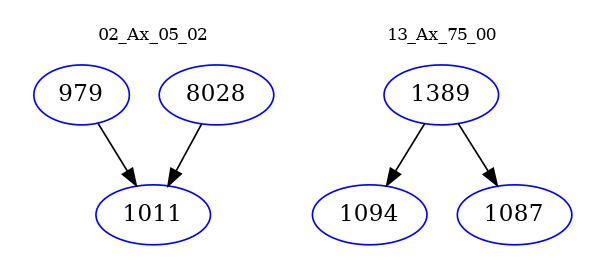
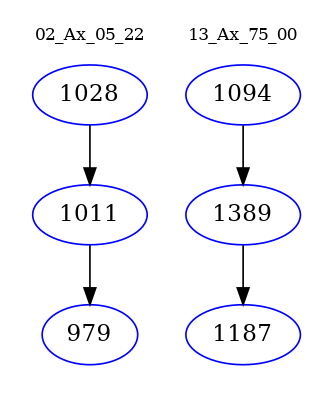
(153, 36) -> (90, 36)
(216, 95) -> (90, 95)
(113, 147) -> (90, 267)
(410, 147) -> (243, 147)
(515, 215) -> (243, 335)
